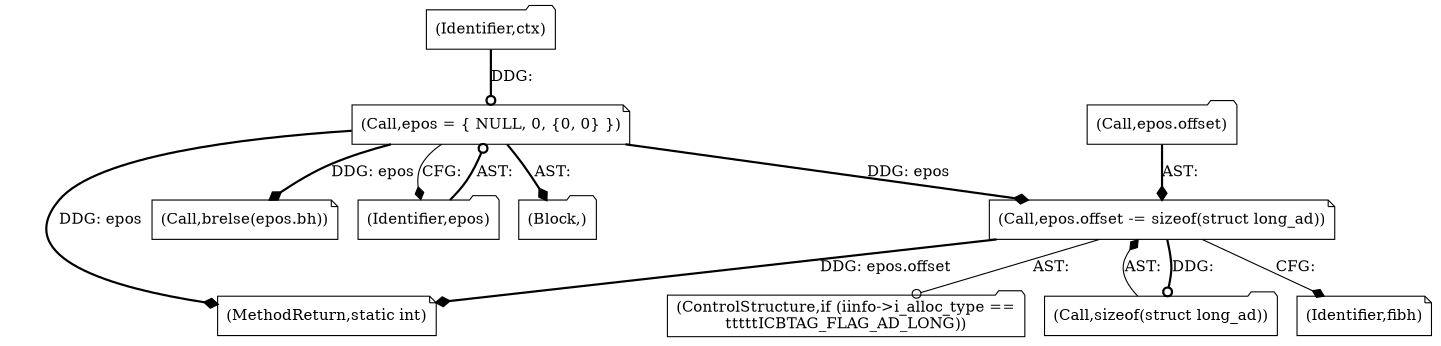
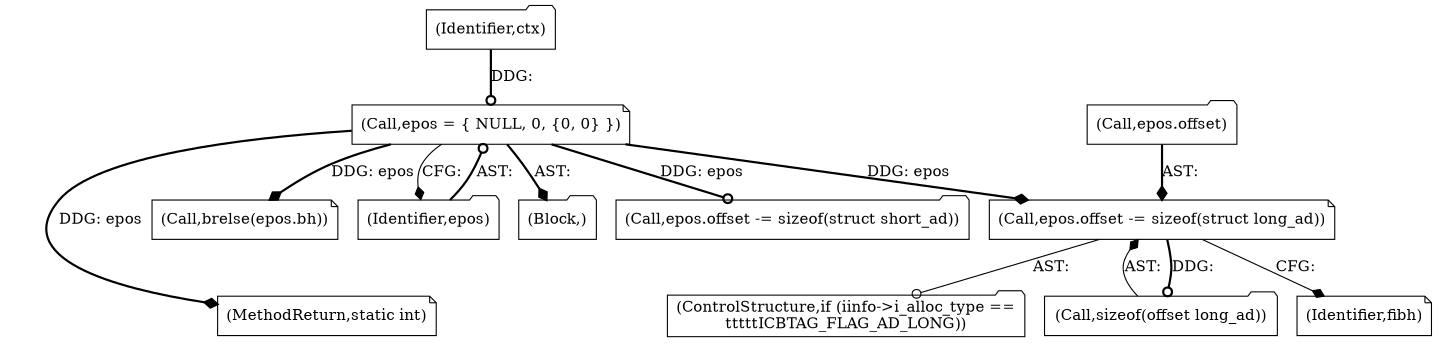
none -> (793, 220)
(723, 270) -> none
(1161, 316) -> (1161, 316)
